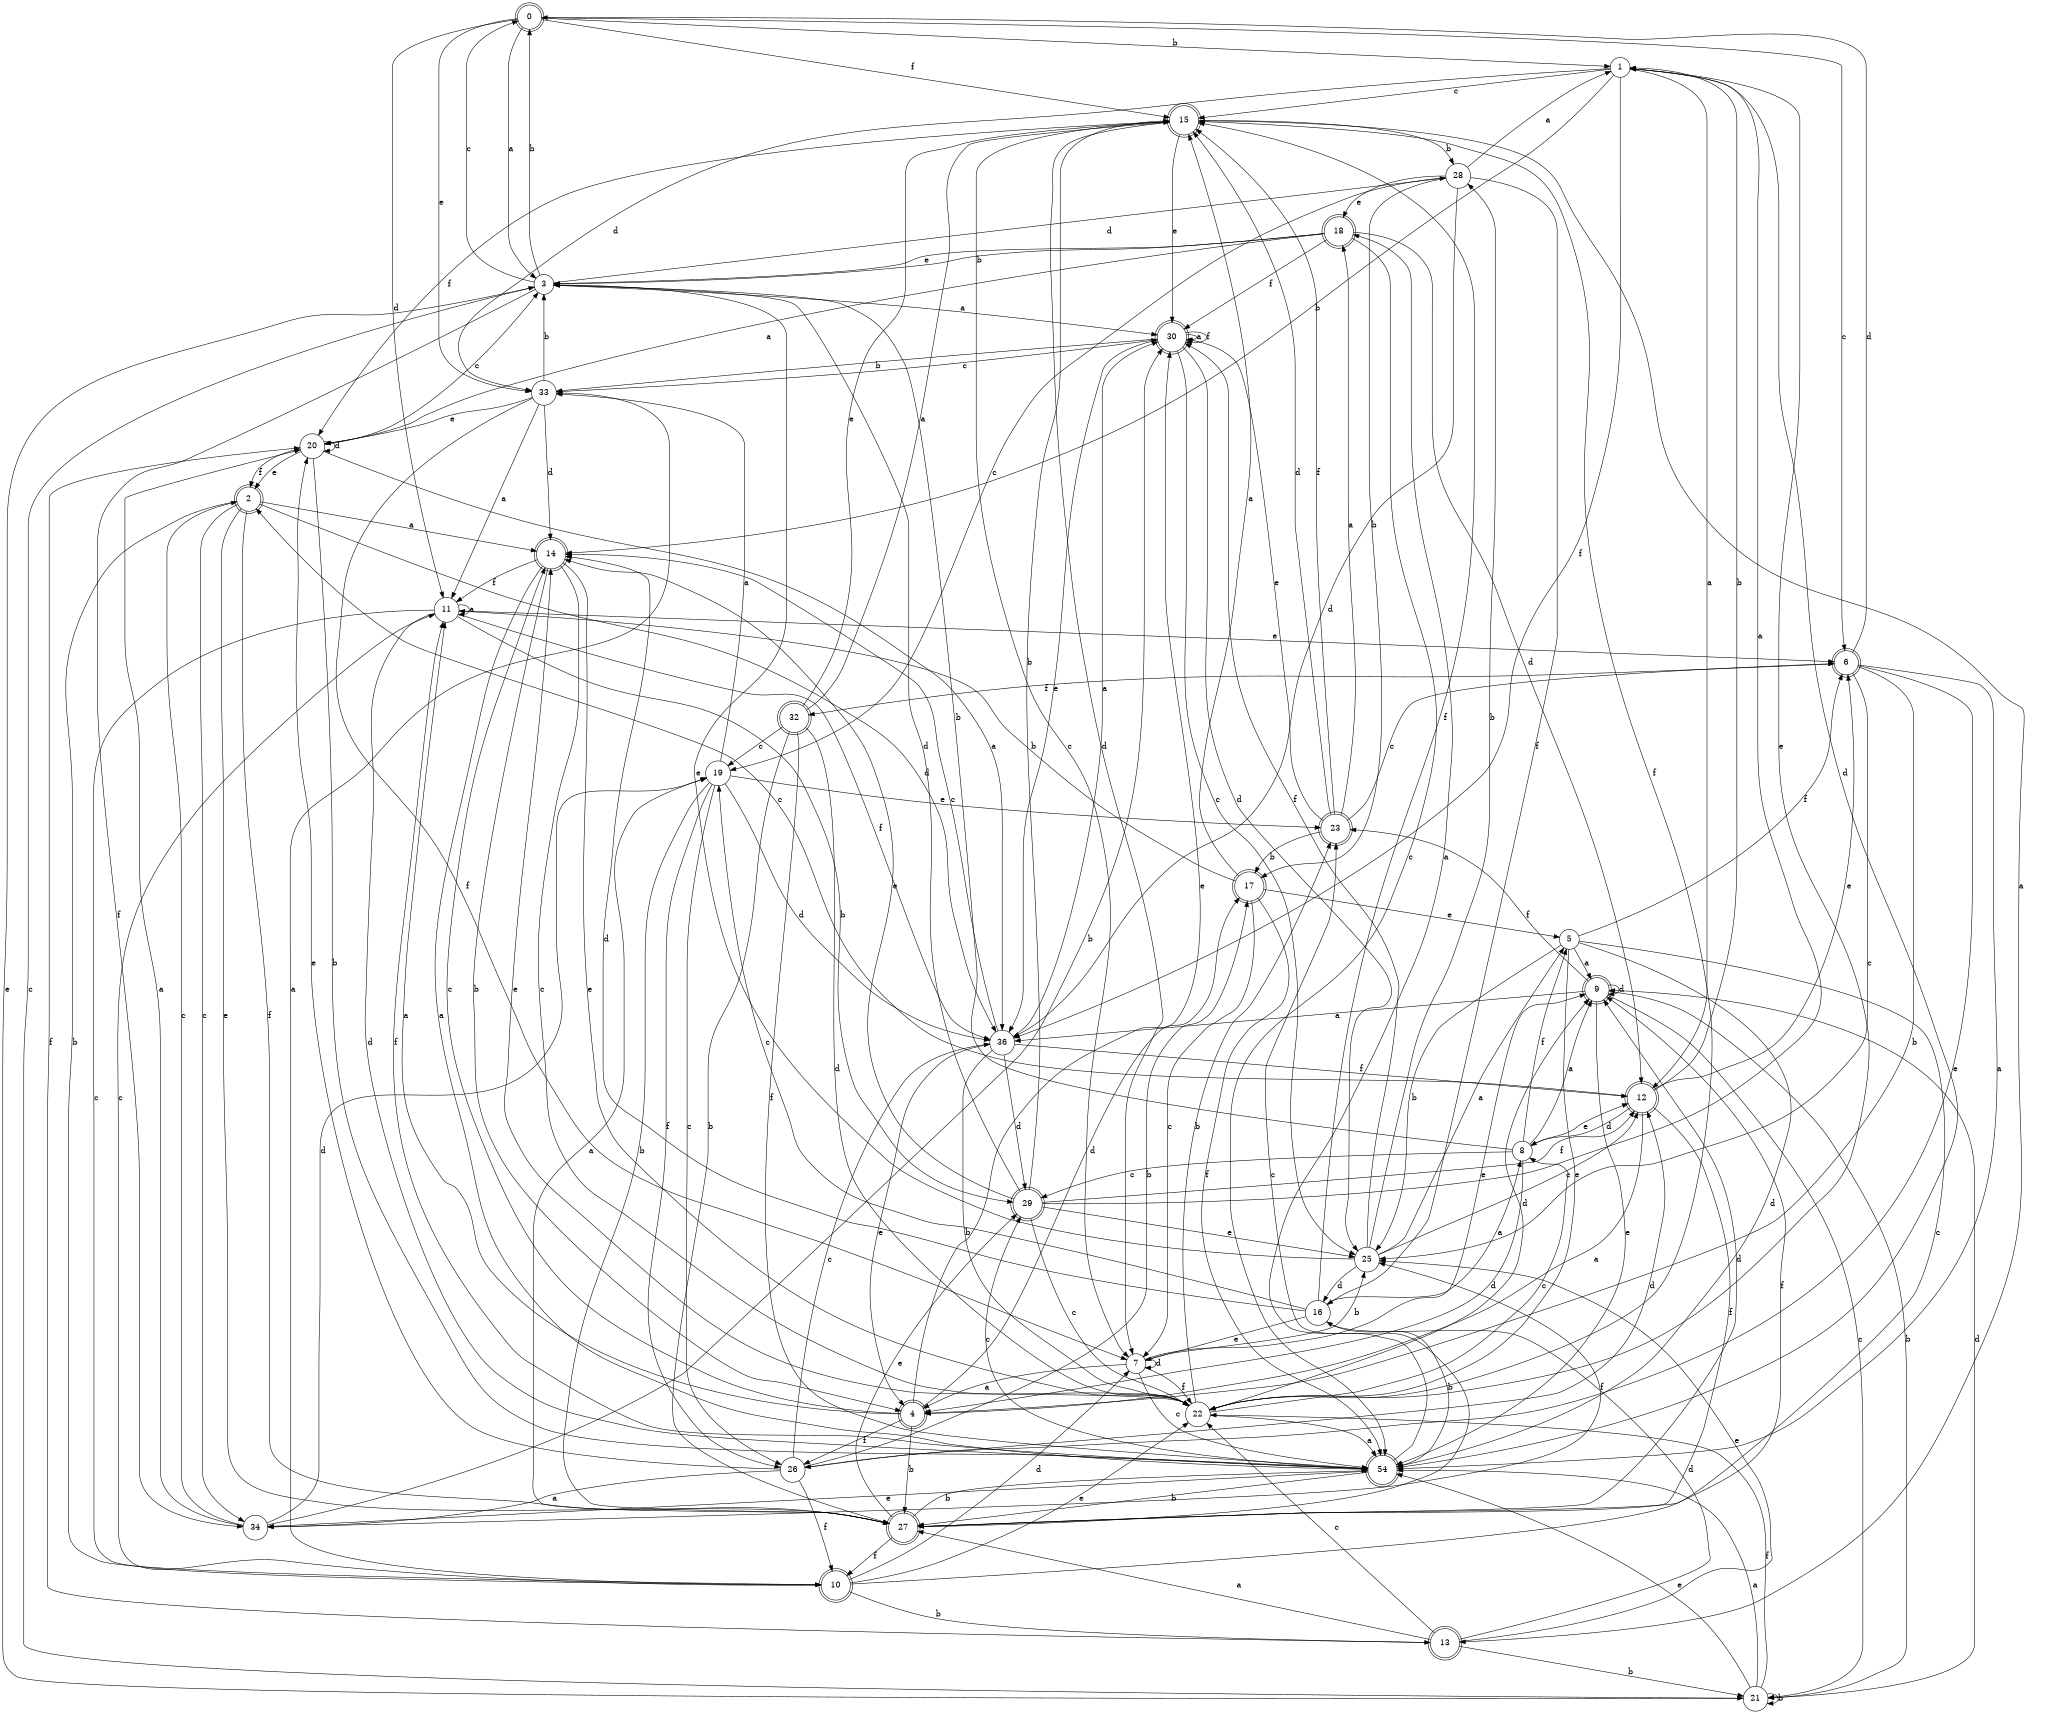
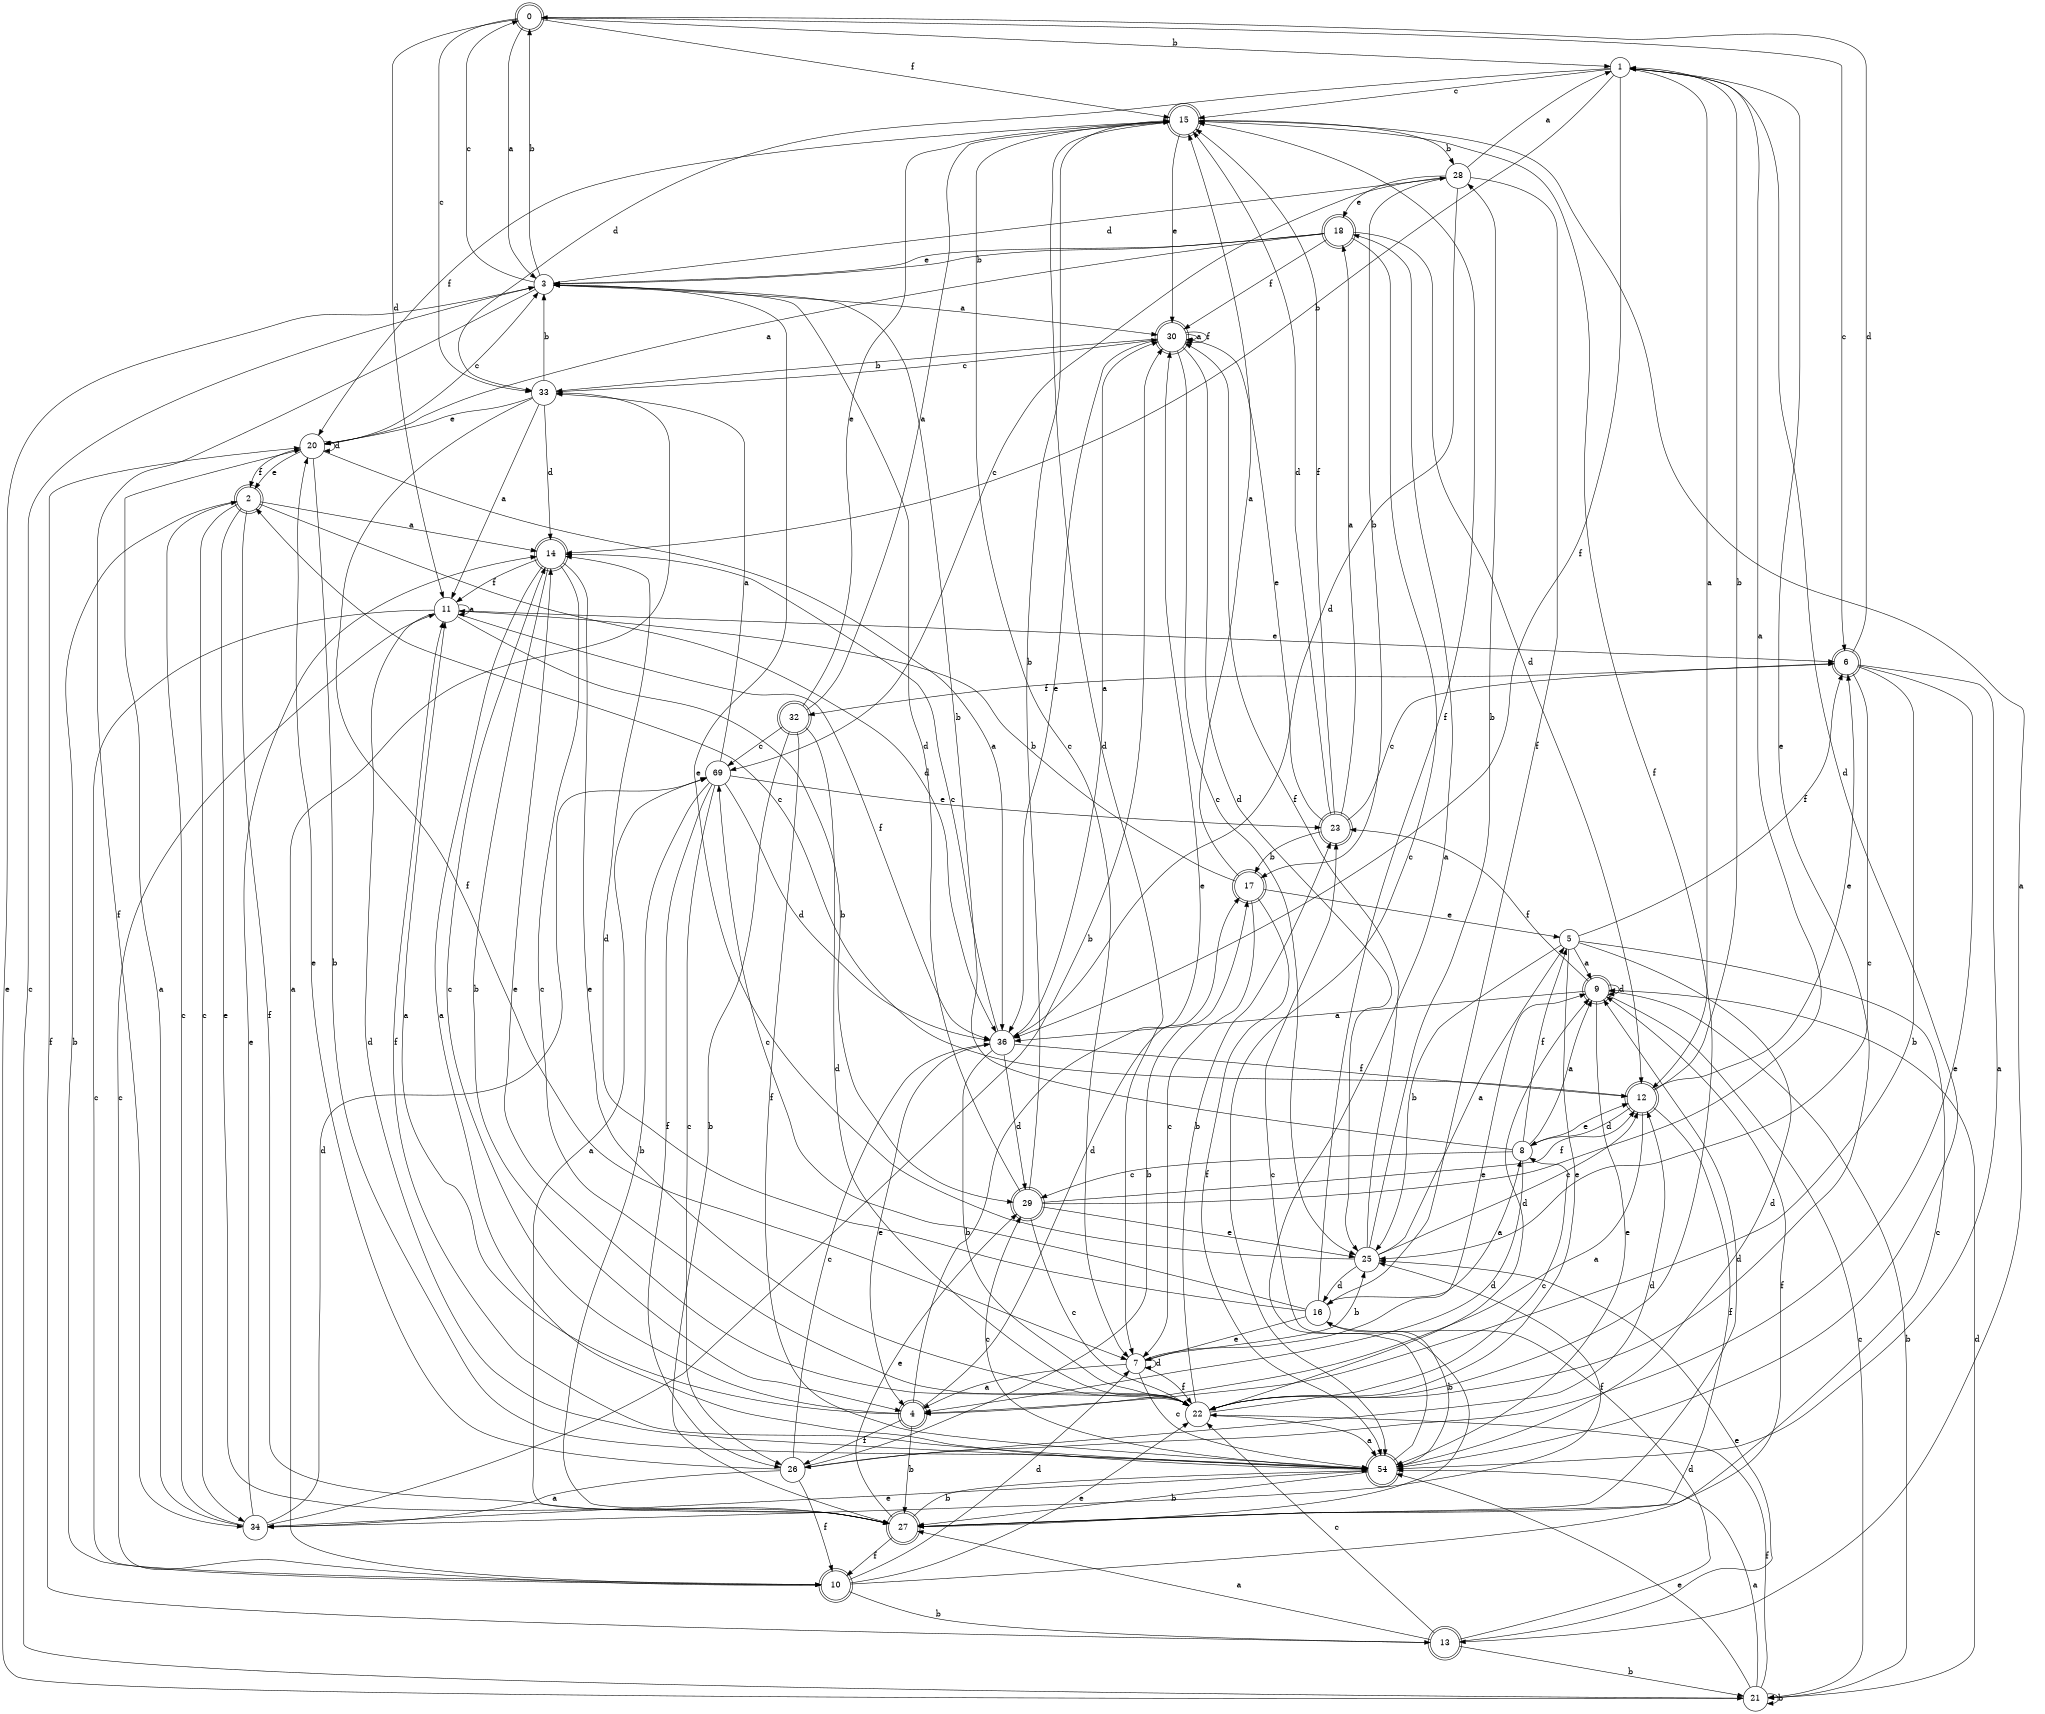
(441, 203) -> (441, 203)
(718, 773) -> (718, 773)
(889, 826) -> (246, 958)
